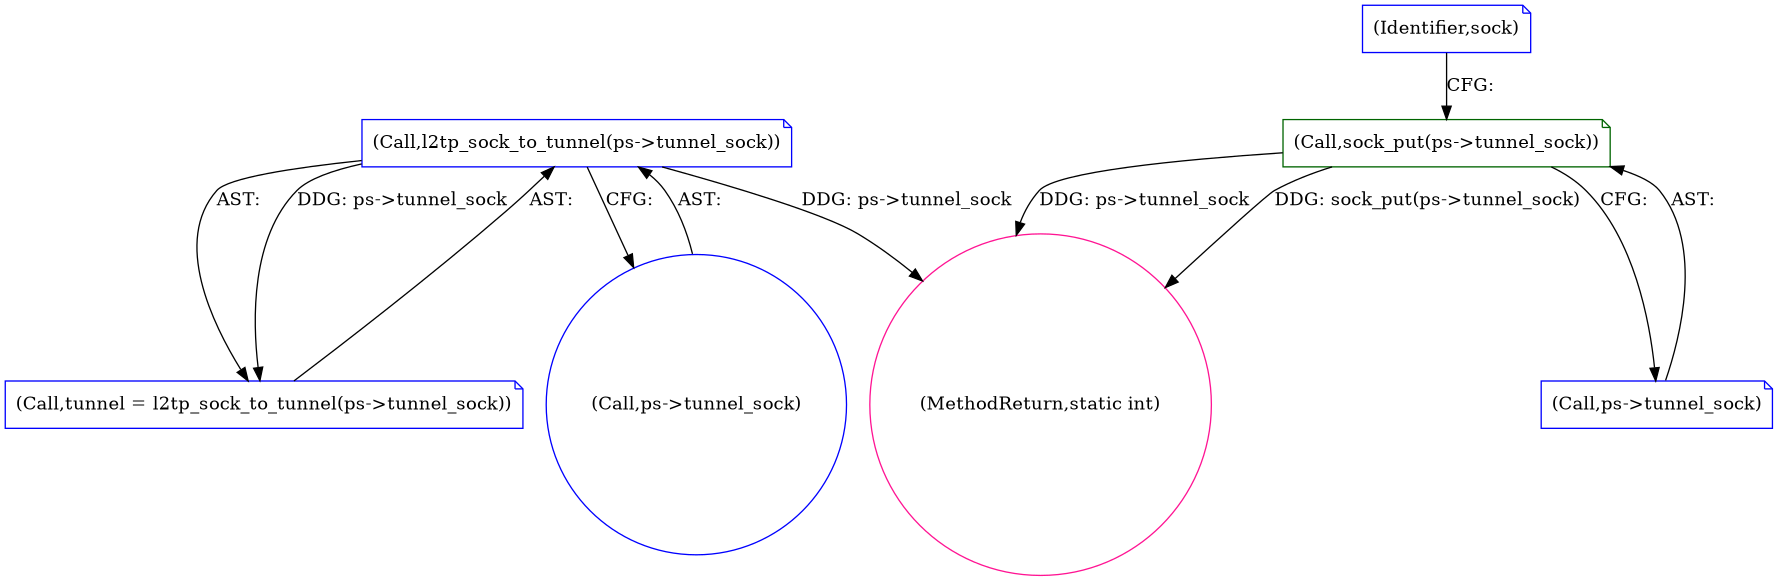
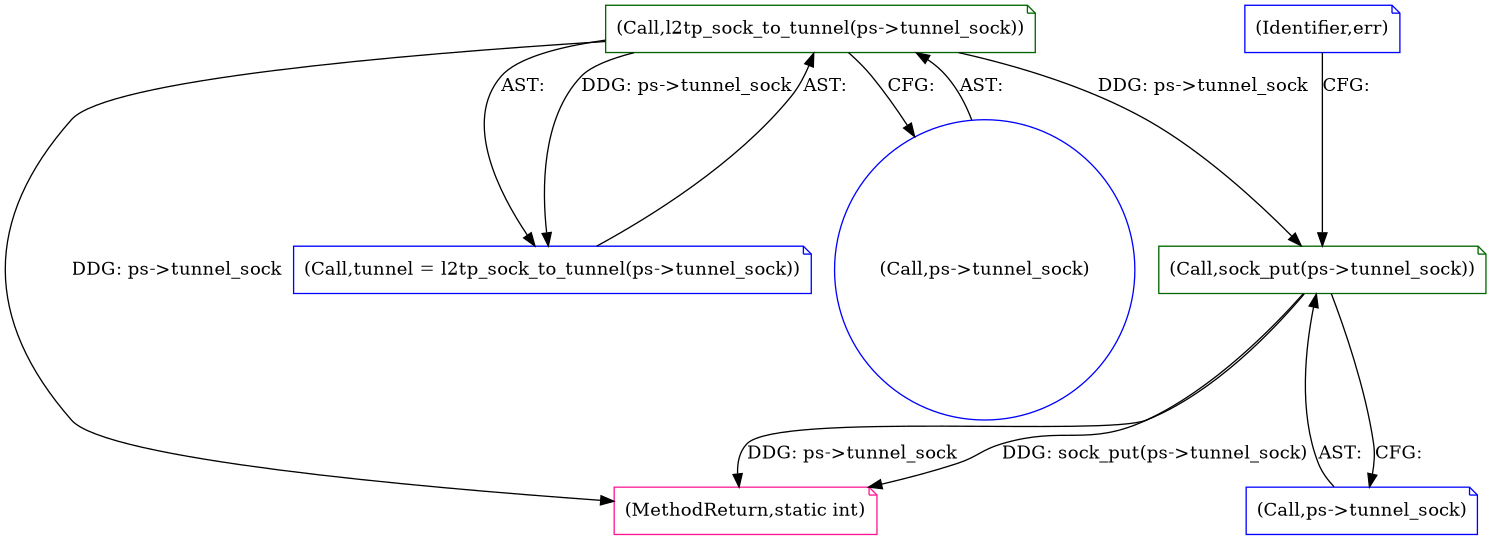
(1447, 29) -> (1322, 29)
none -> (1140, 116)
(577, 143) -> (820, 29)
(1041, 405) -> (746, 511)
